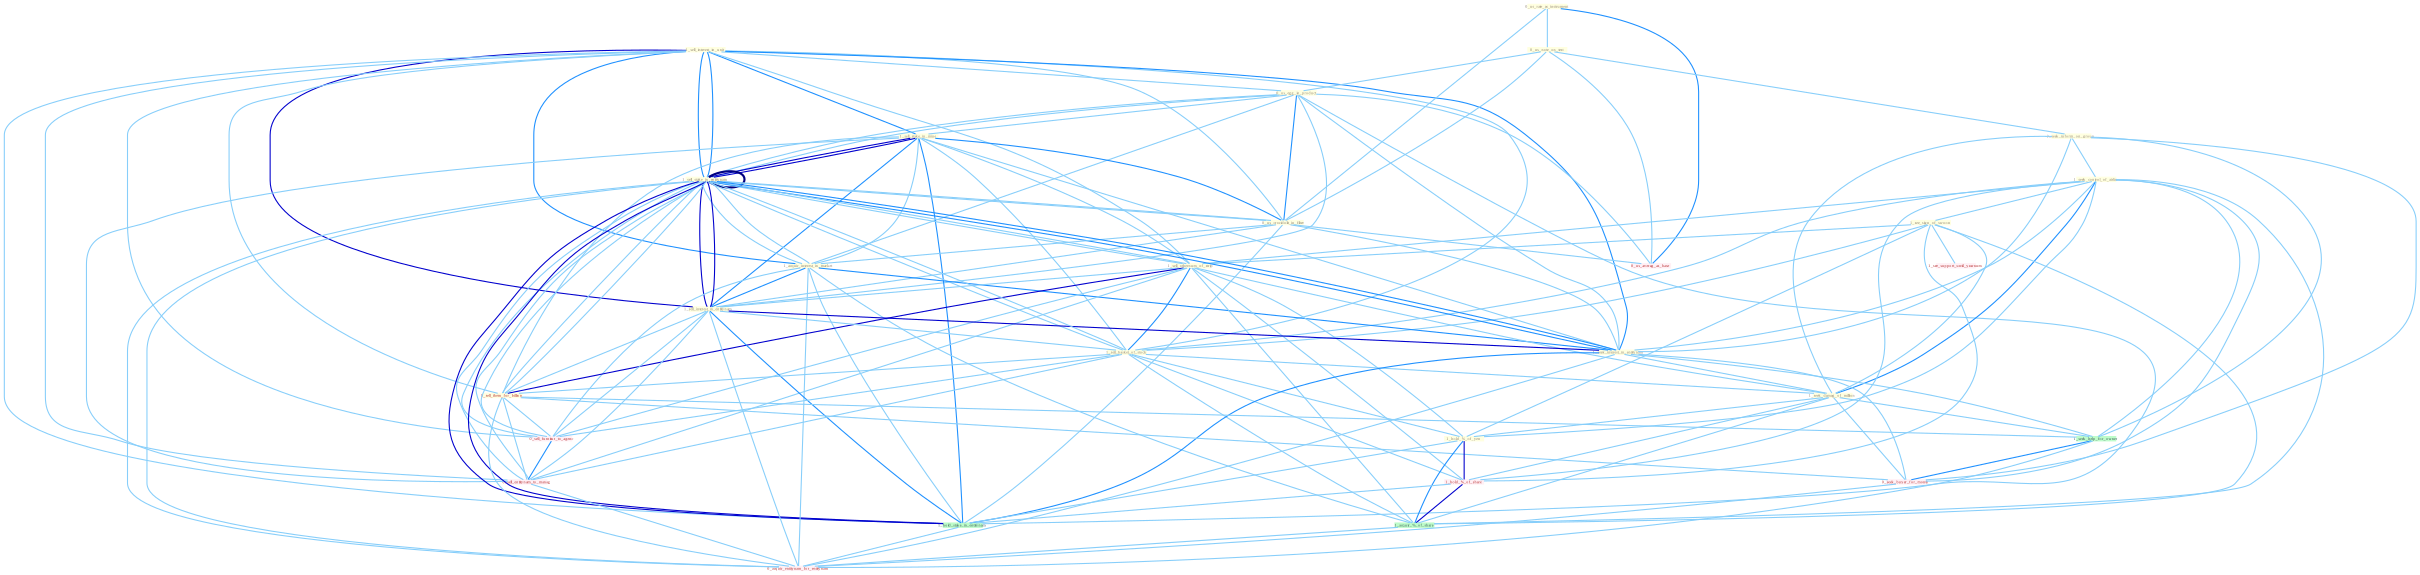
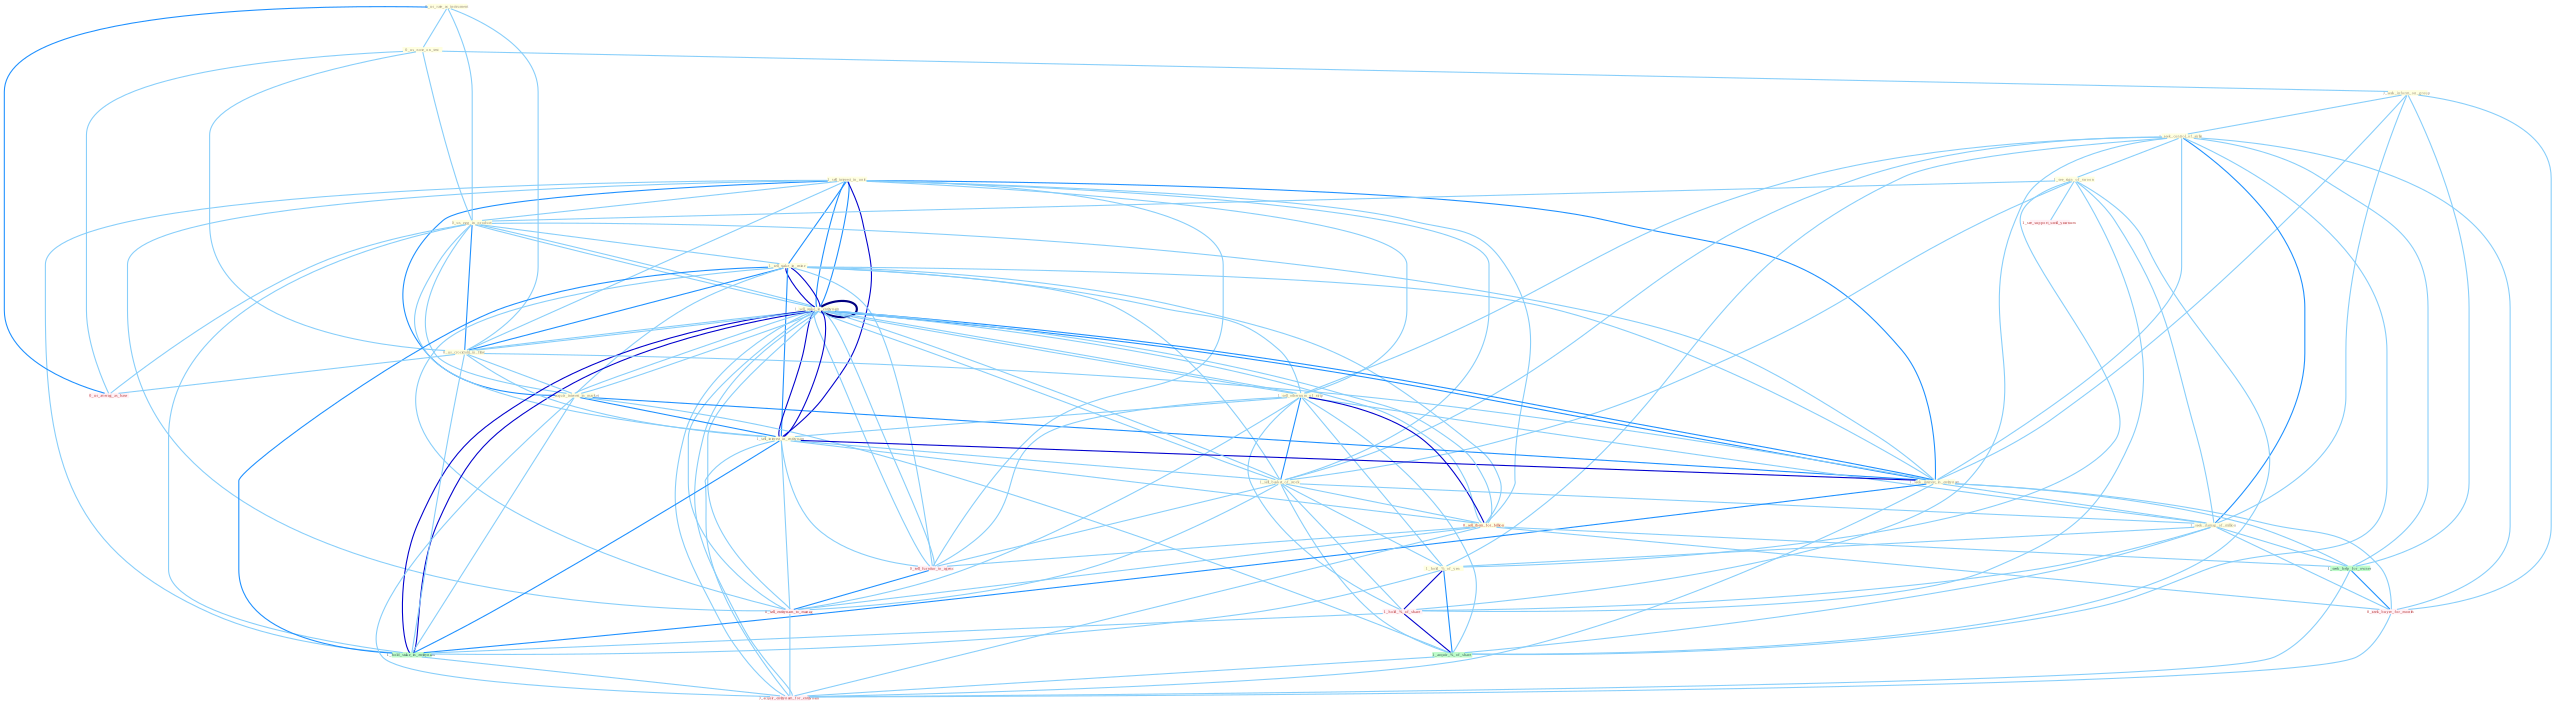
none -> (472, 112)
(1543, 245) -> (1078, 206)
(657, 323) -> (900, 392)
